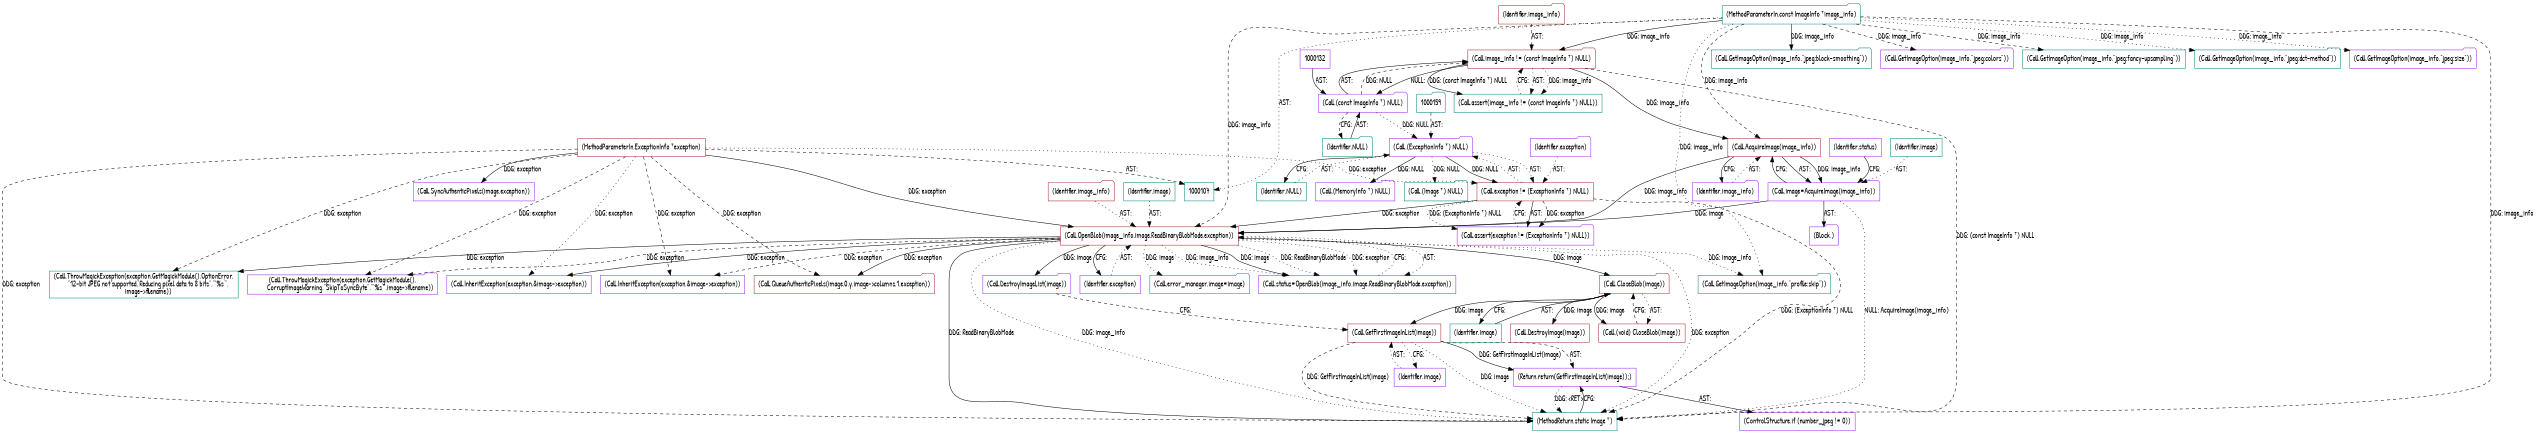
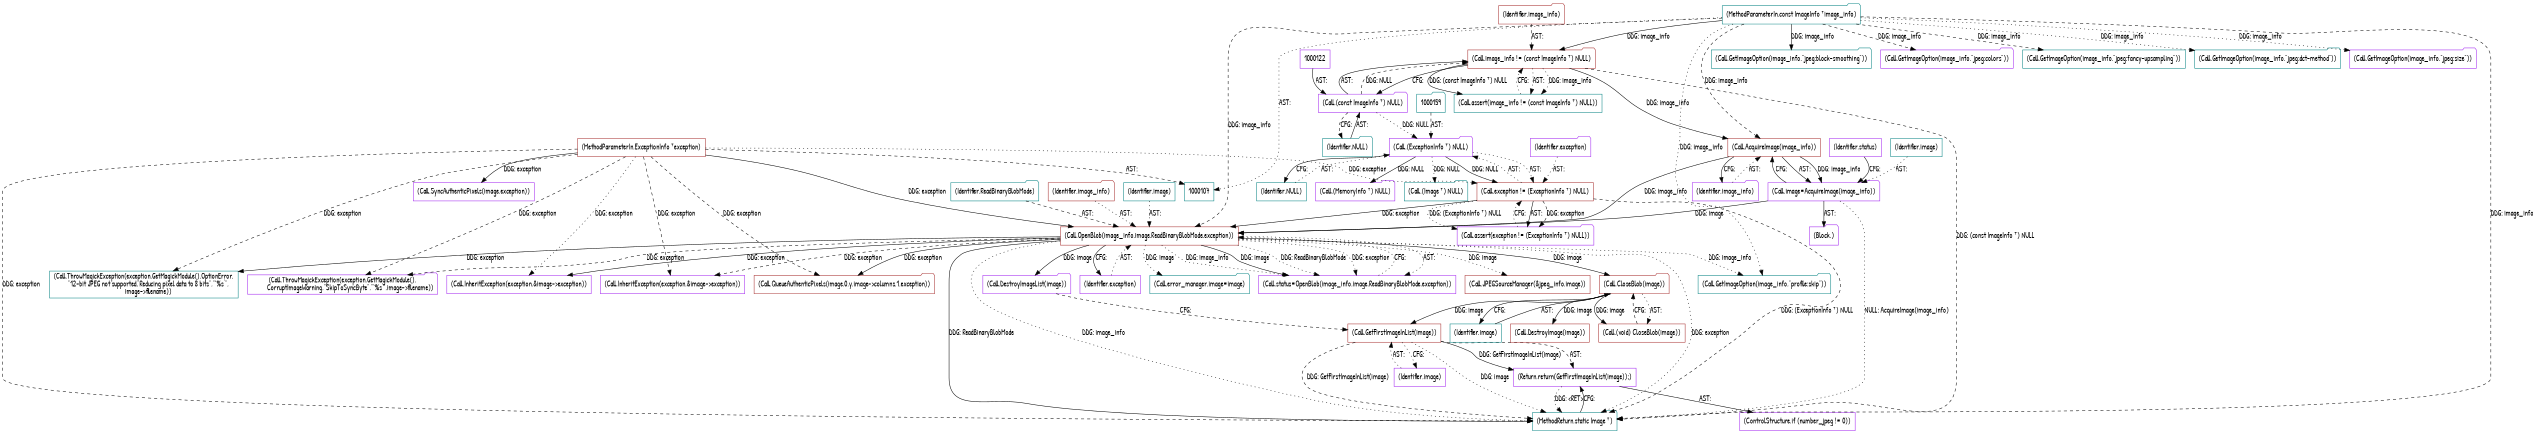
(1315, 59) -> (1315, 59)
(1419, 81) -> (1419, 81)
none -> (995, 192)
none -> (1528, 285)
